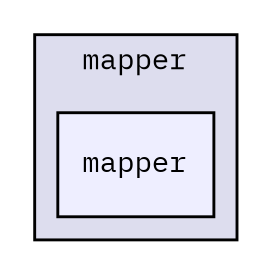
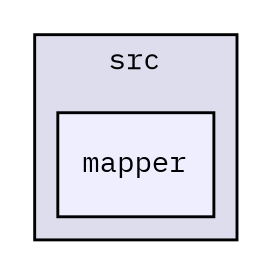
(136, 62) -> (136, 62)
